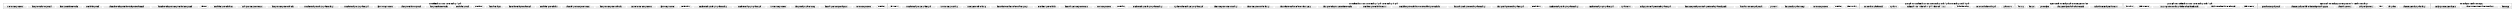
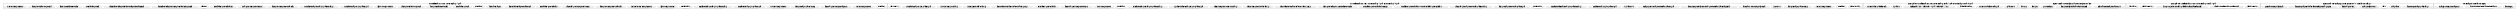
(1375, 7) -> (1375, 7)
(1564, 7) -> (1566, 7)
